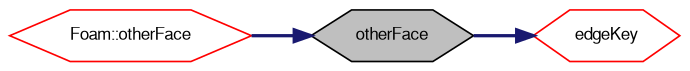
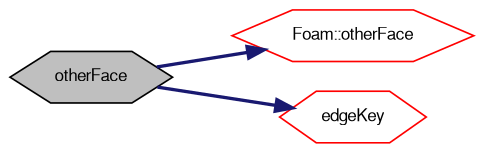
(273, 36) -> (202, 60)
